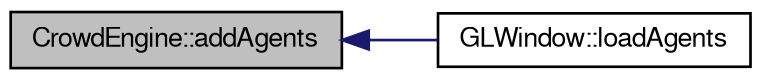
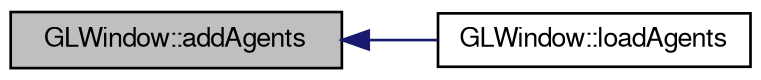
(176, 40) -> (176, 40)
